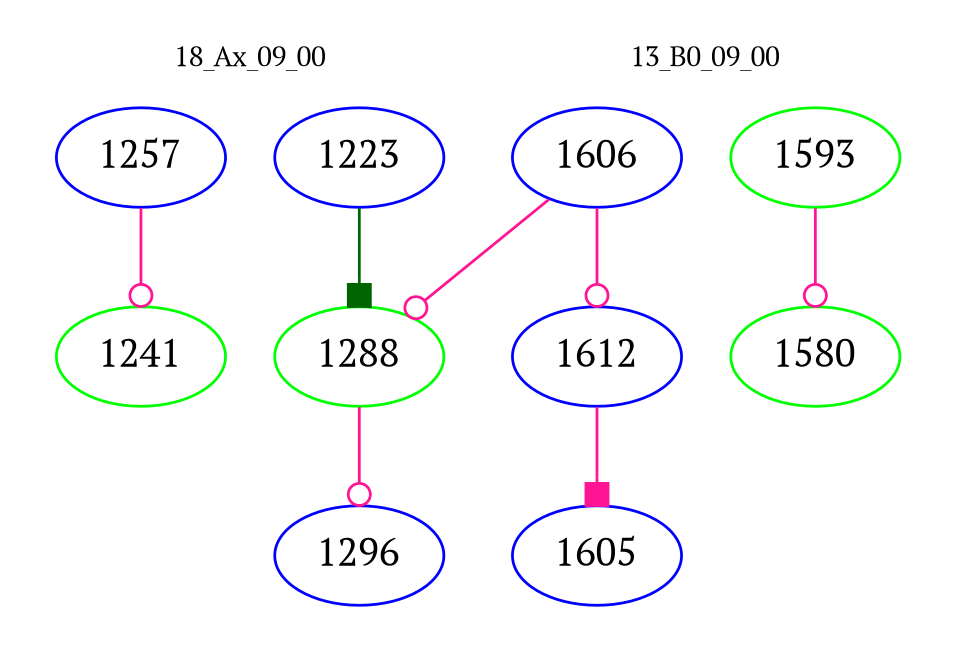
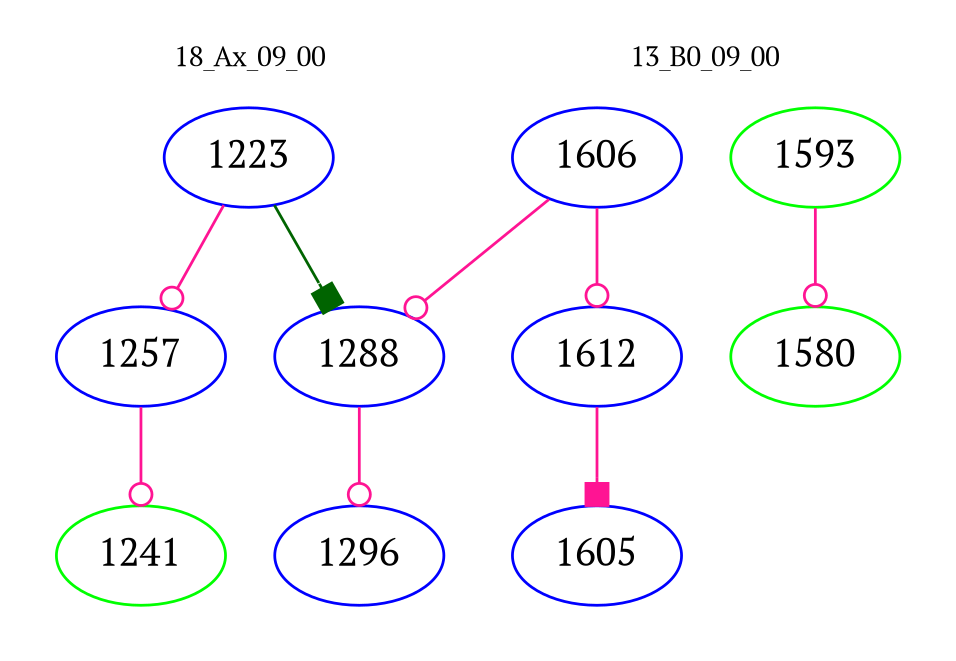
none -> (201, 247)
(359, 357) -> (359, 357)
